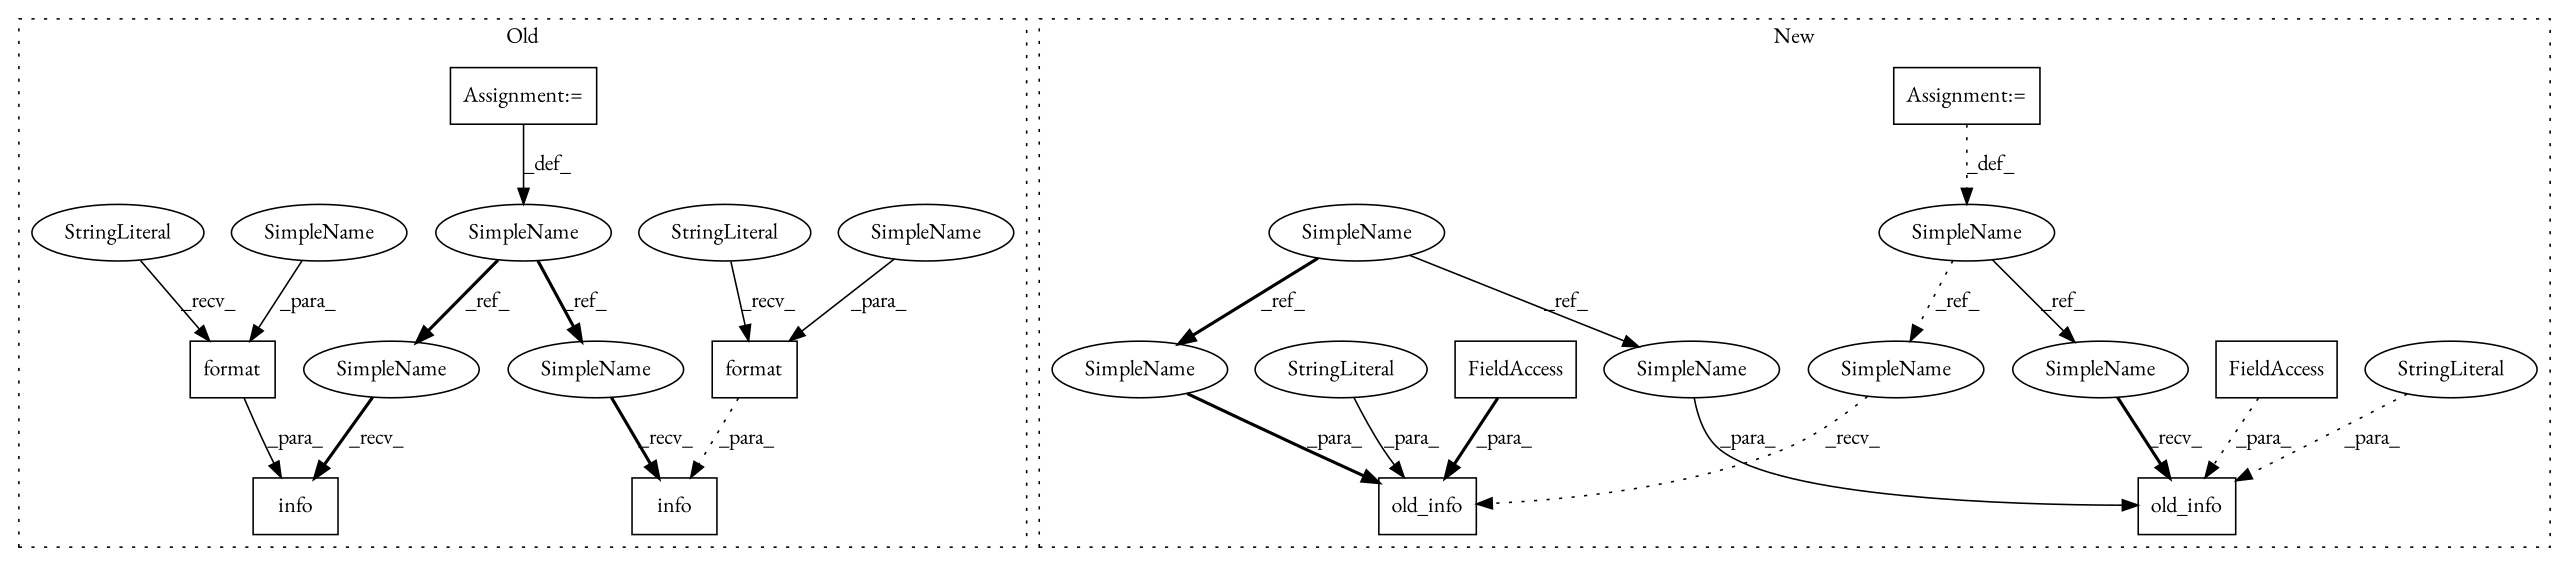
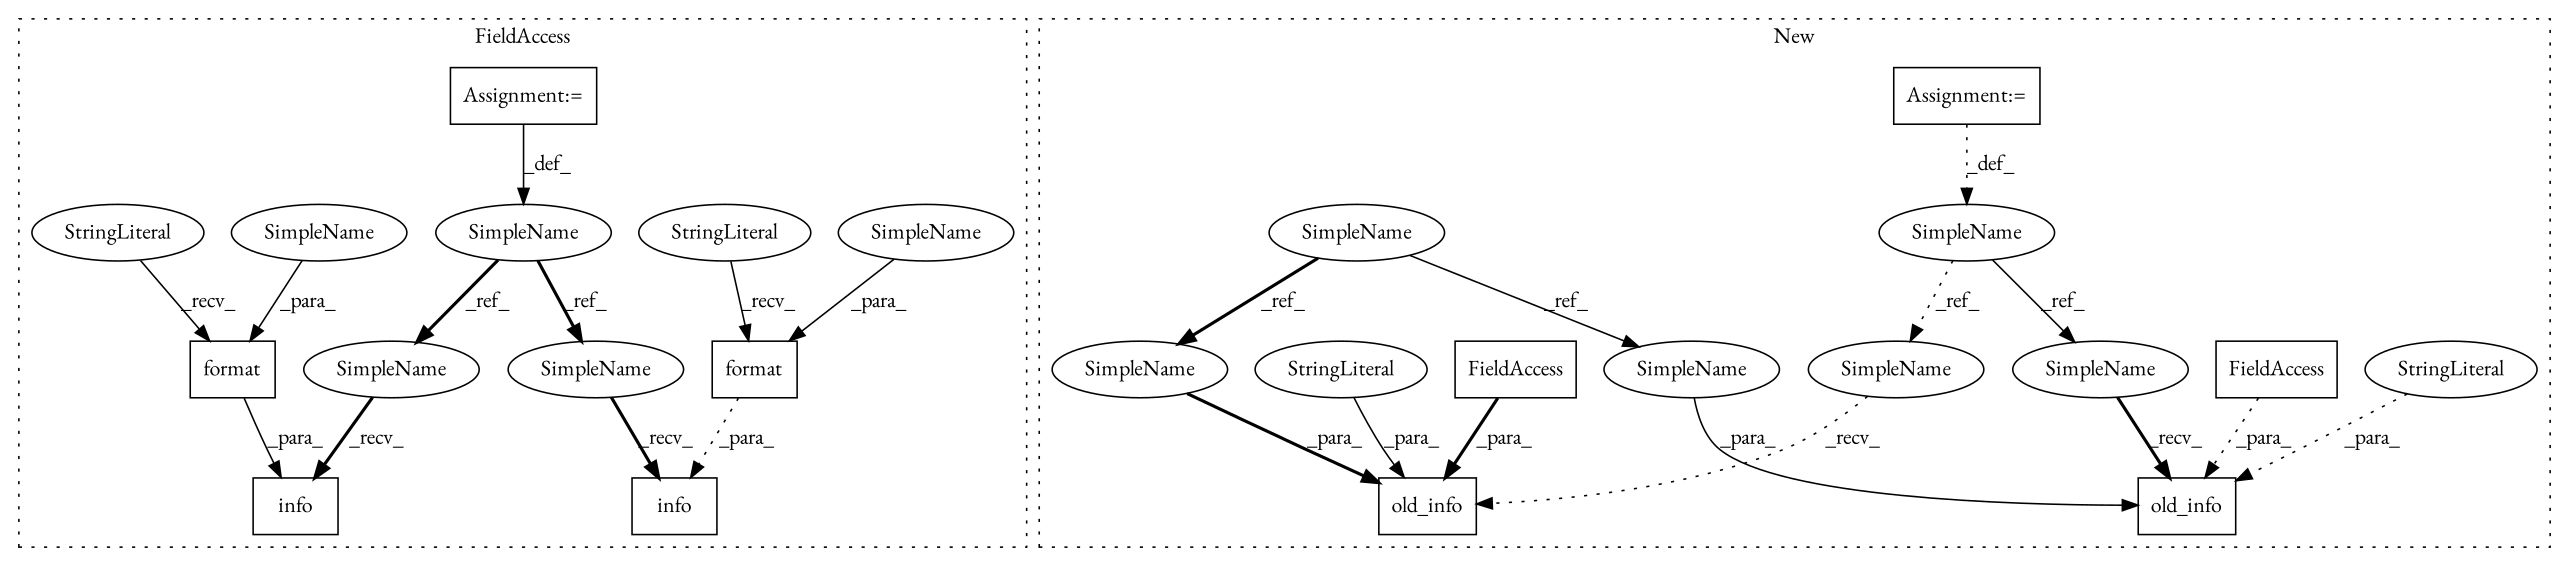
(523, 37) -> (523, 37)
